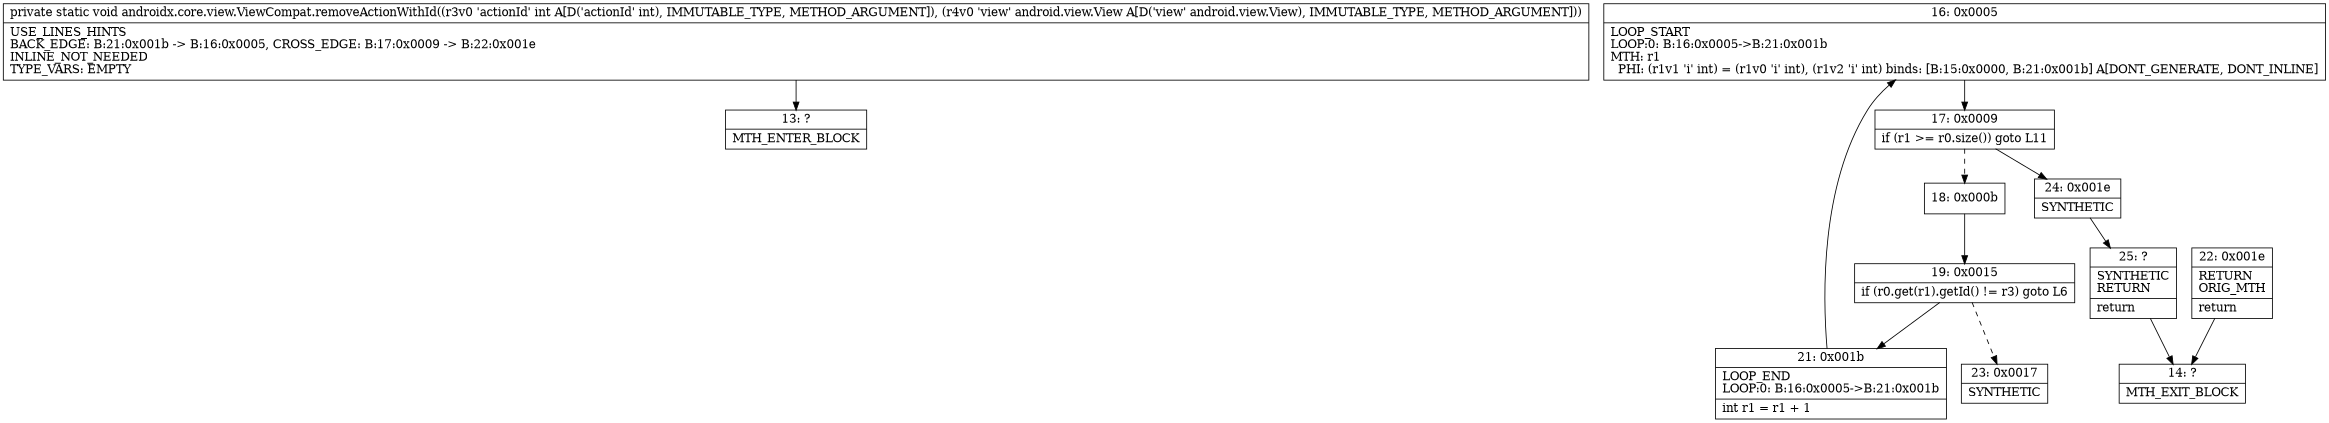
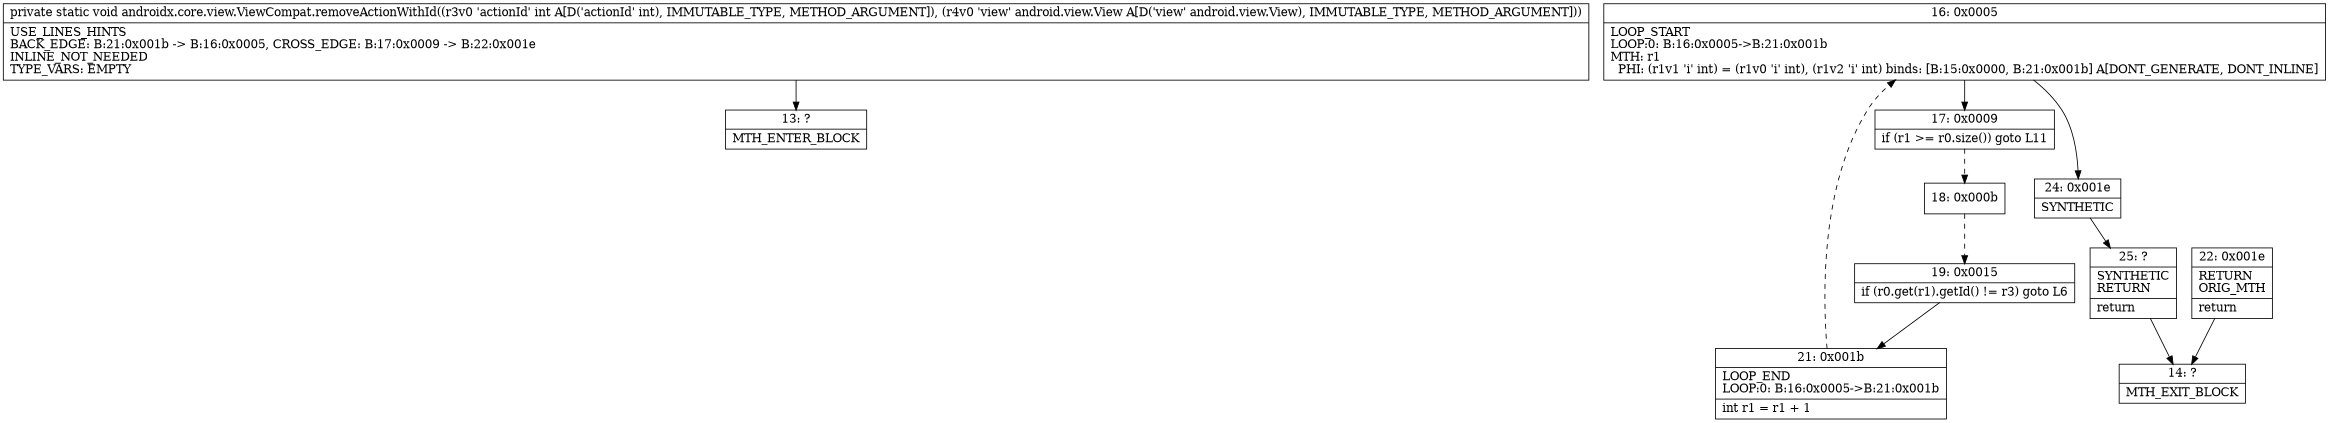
(2018, 162) -> (2067, 120)
(1832, 210) -> (1832, 210)
(1965, 235) -> (1965, 235)
(2005, 384) -> none
